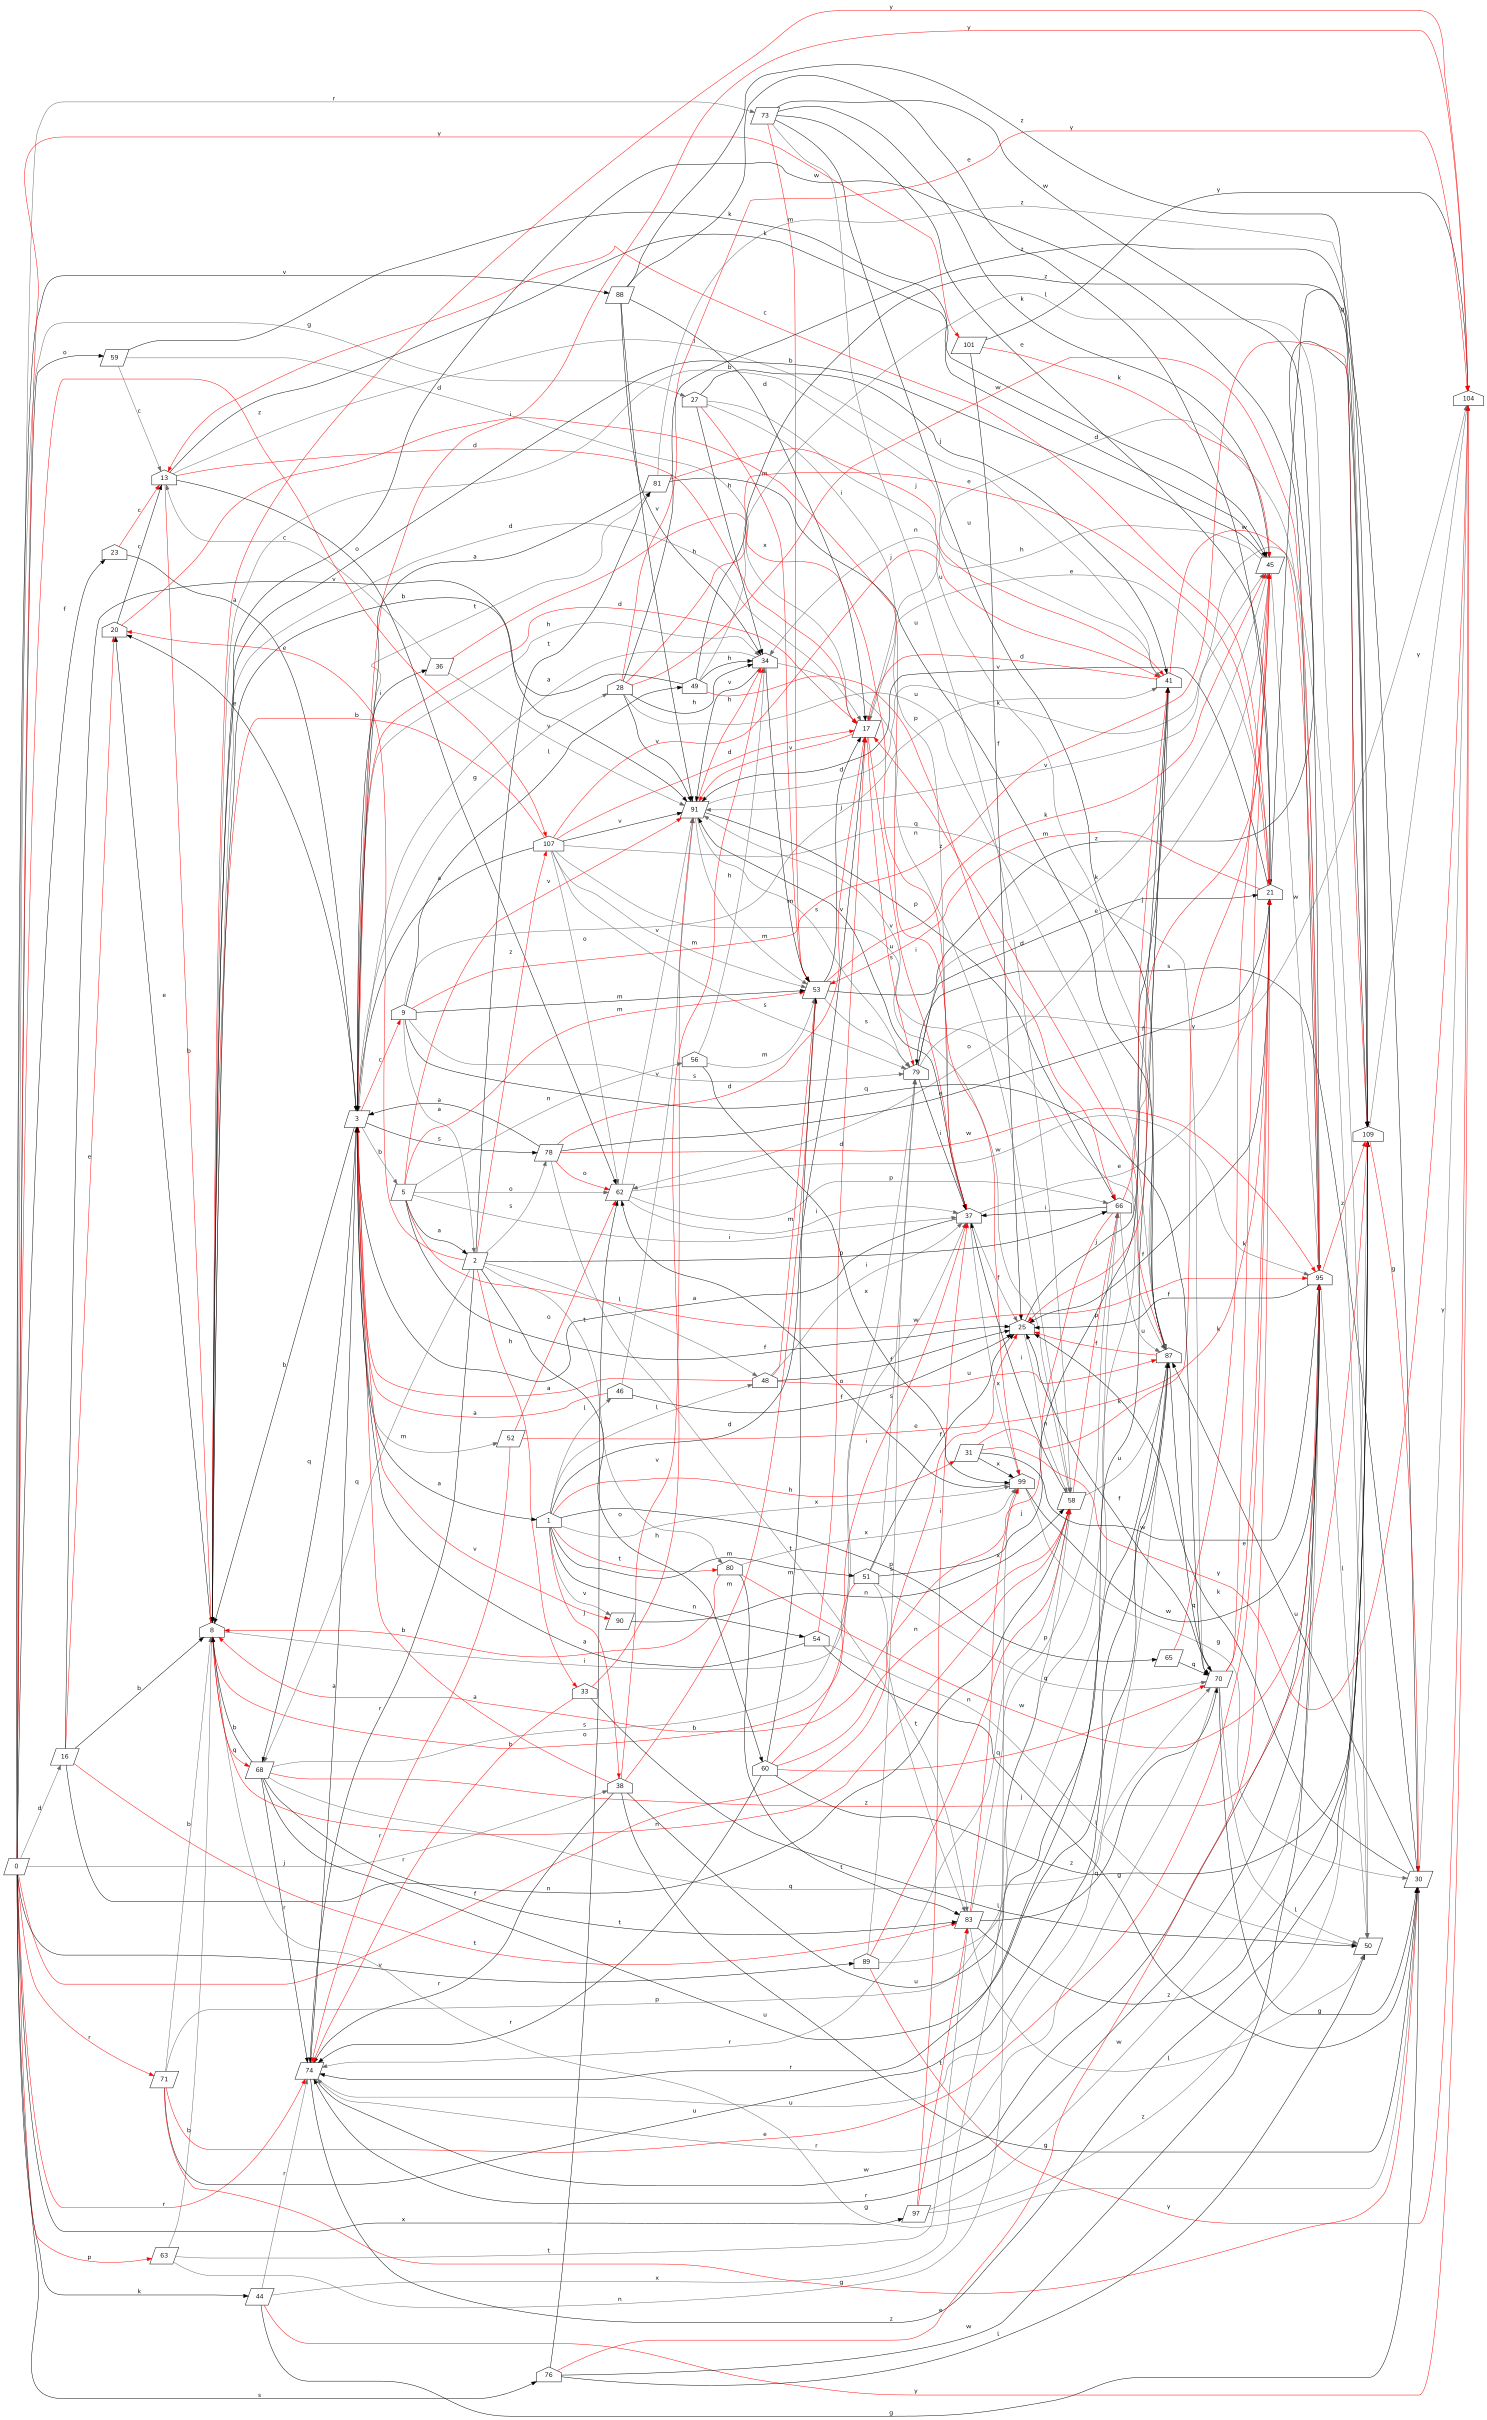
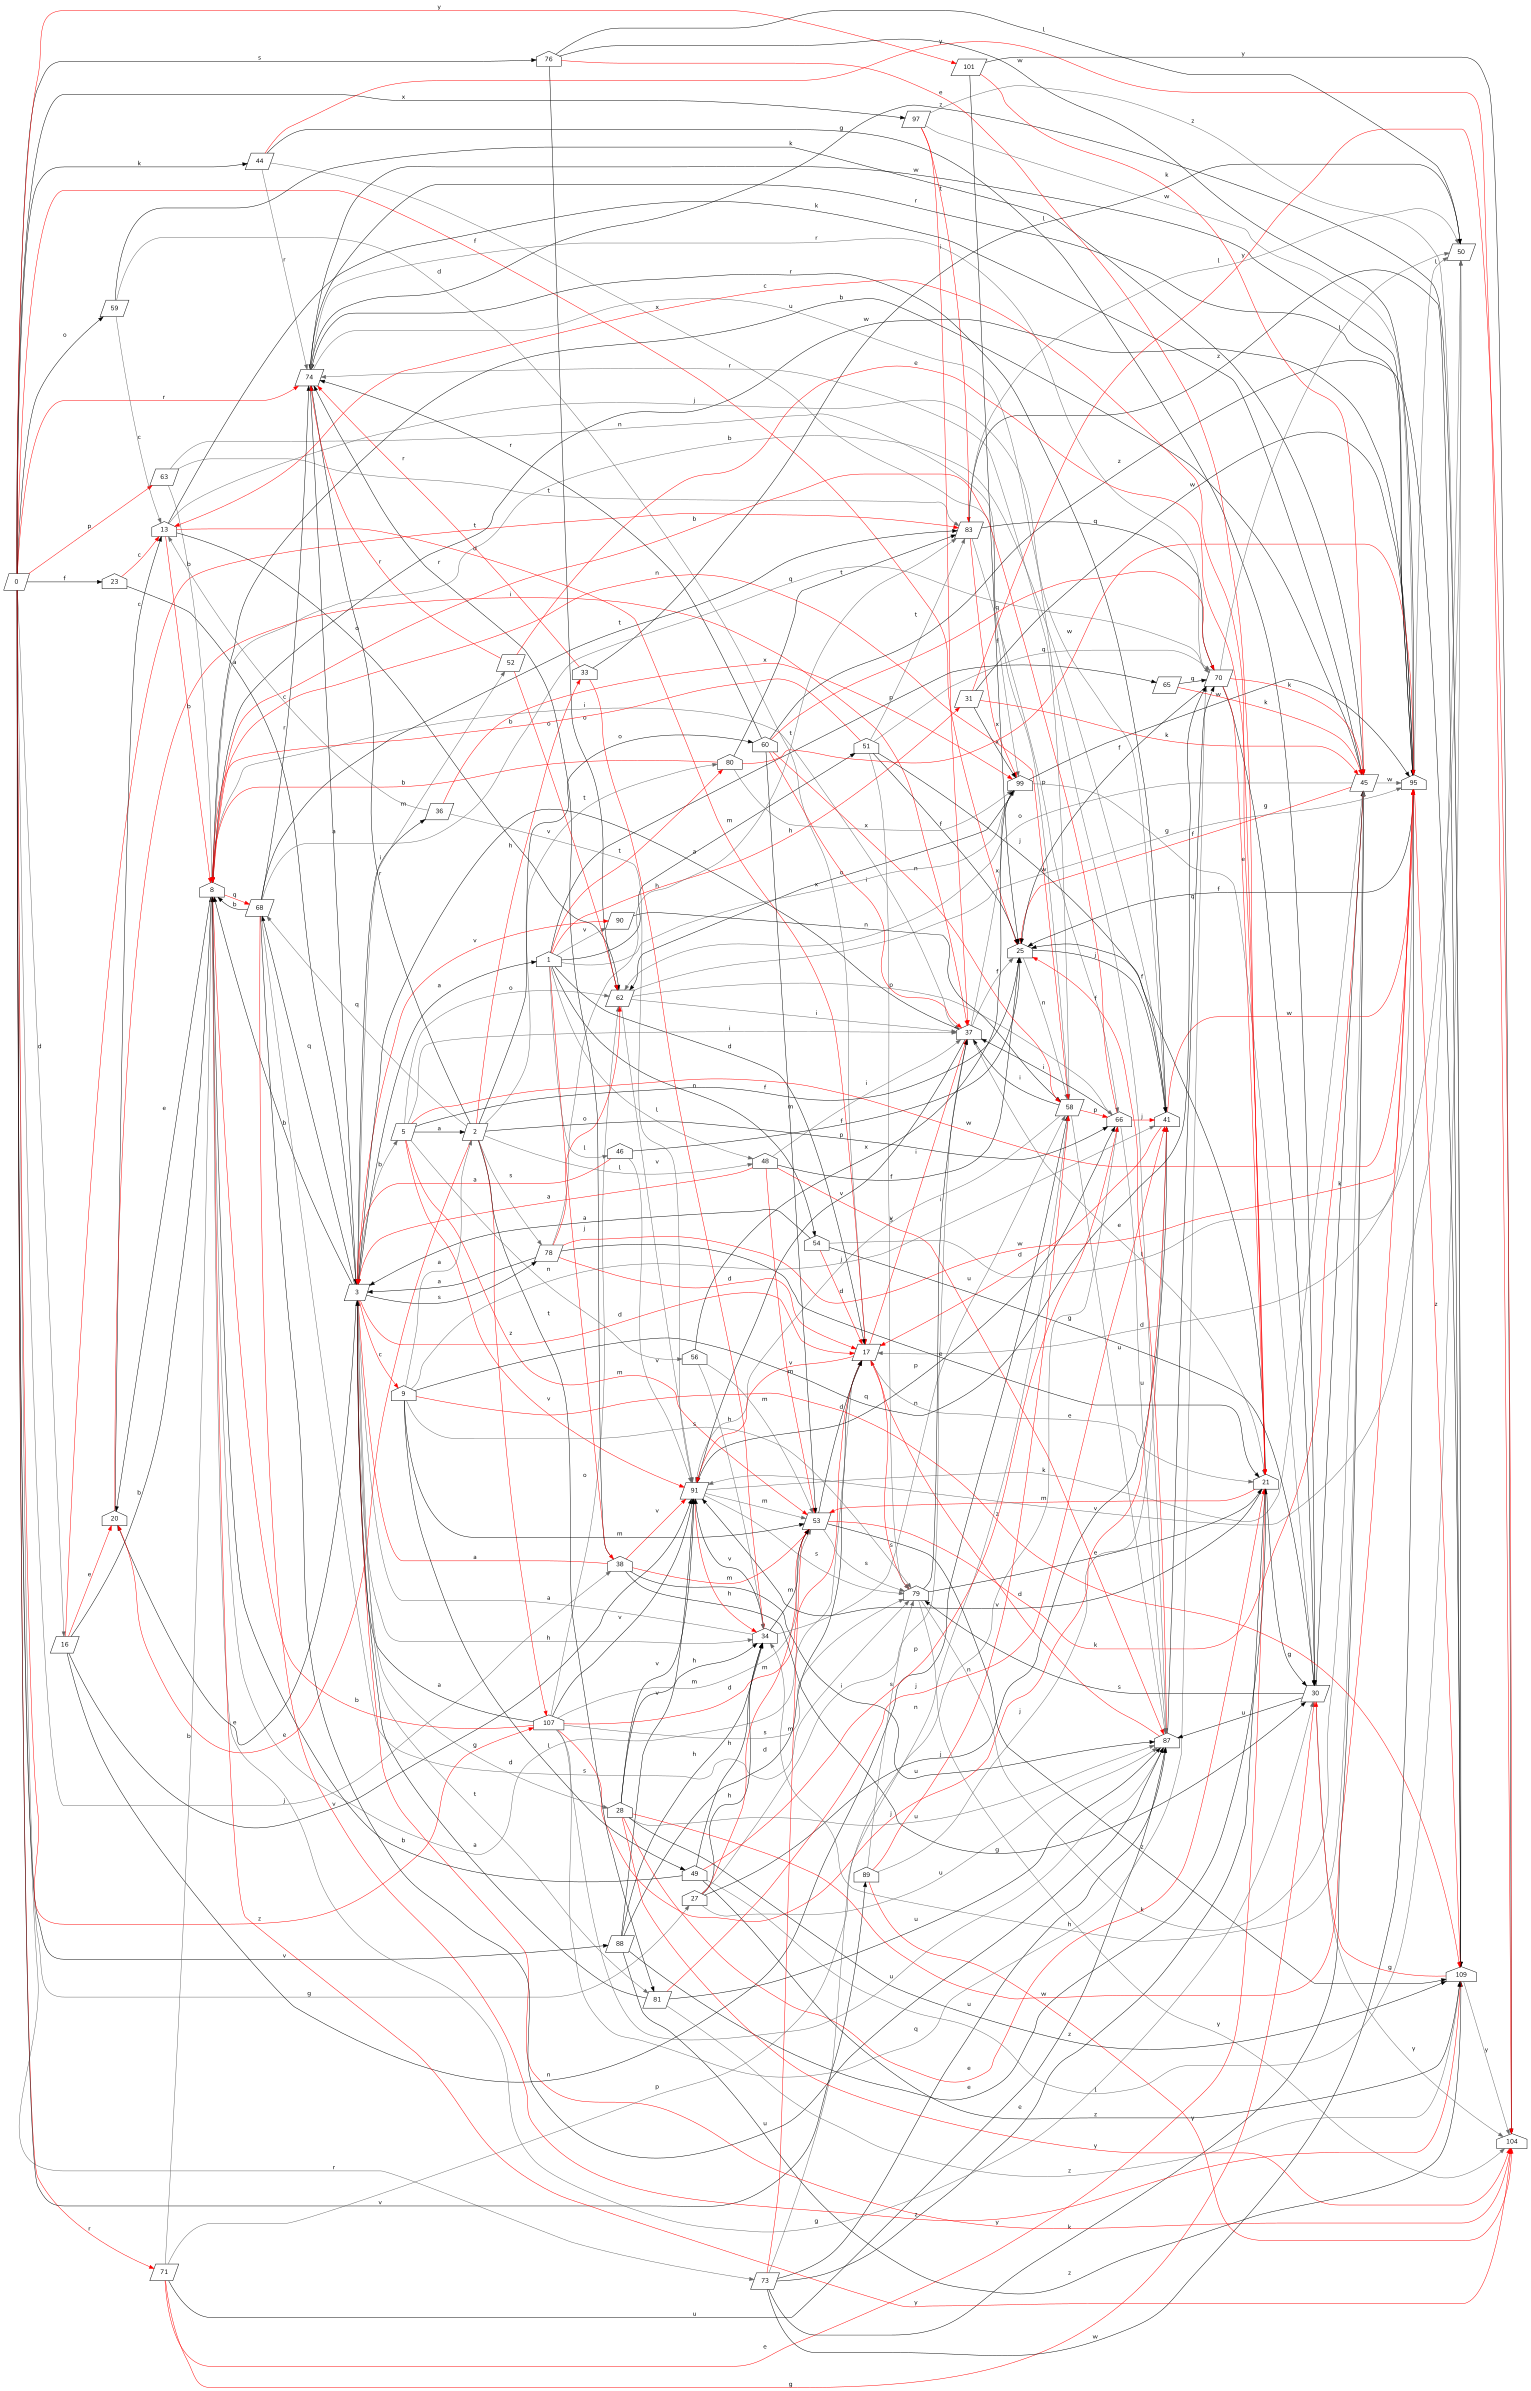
(1214, 1611) -> (1338, 1241)
